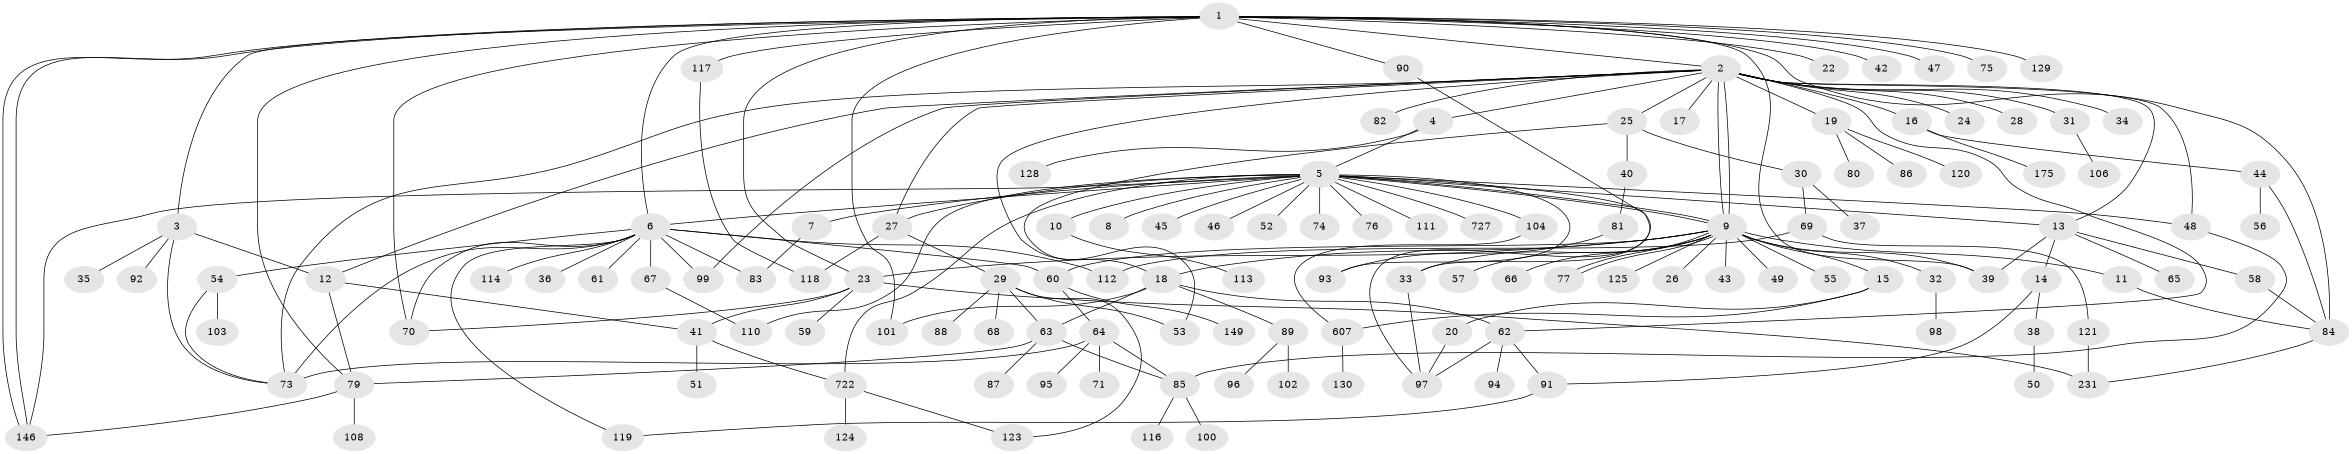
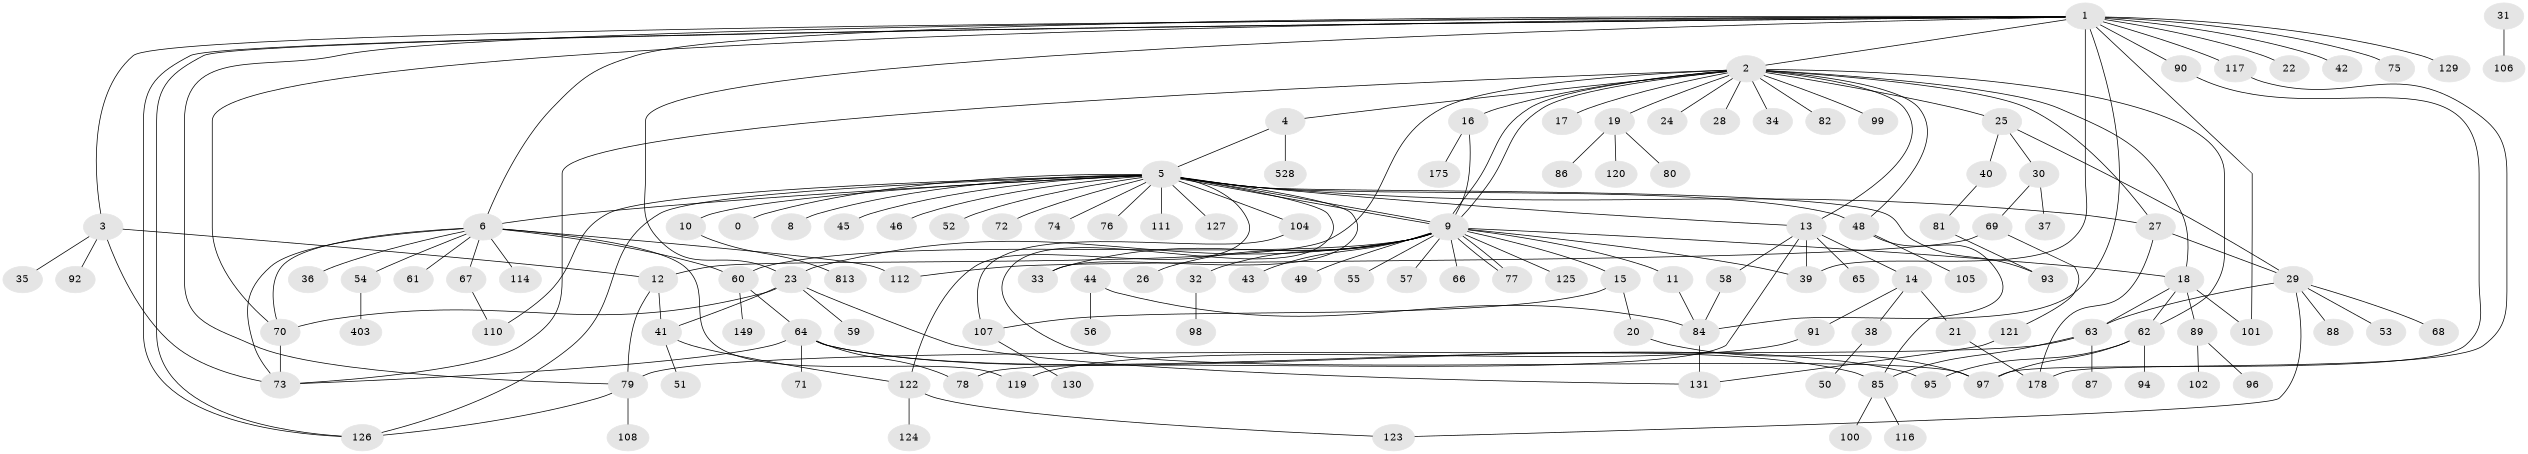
(1935, 69) -> none
(1977, 95) -> none
(2083, 155) -> (1469, 176)
(1188, 170) -> (2150, 197)
(1030, 174) -> (1285, 174)
(812, 227) -> (739, 227)
none -> (1002, 227)
(1481, 227) -> (1216, 227)
(677, 253) -> none
(756, 280) -> none
(810, 280) -> (2038, 385)
(1244, 280) -> (845, 280)
none -> (1966, 280)
(217, 332) -> (361, 332)
(1342, 332) -> (984, 332)
(1414, 332) -> (1057, 342)
none -> (1956, 332)
(194, 350) -> (280, 359)
(1526, 359) -> (2038, 359)
(845, 385) -> (909, 385)
none -> (963, 385)
(2088, 385) -> (1700, 385)
(26, 438) -> (362, 438)
